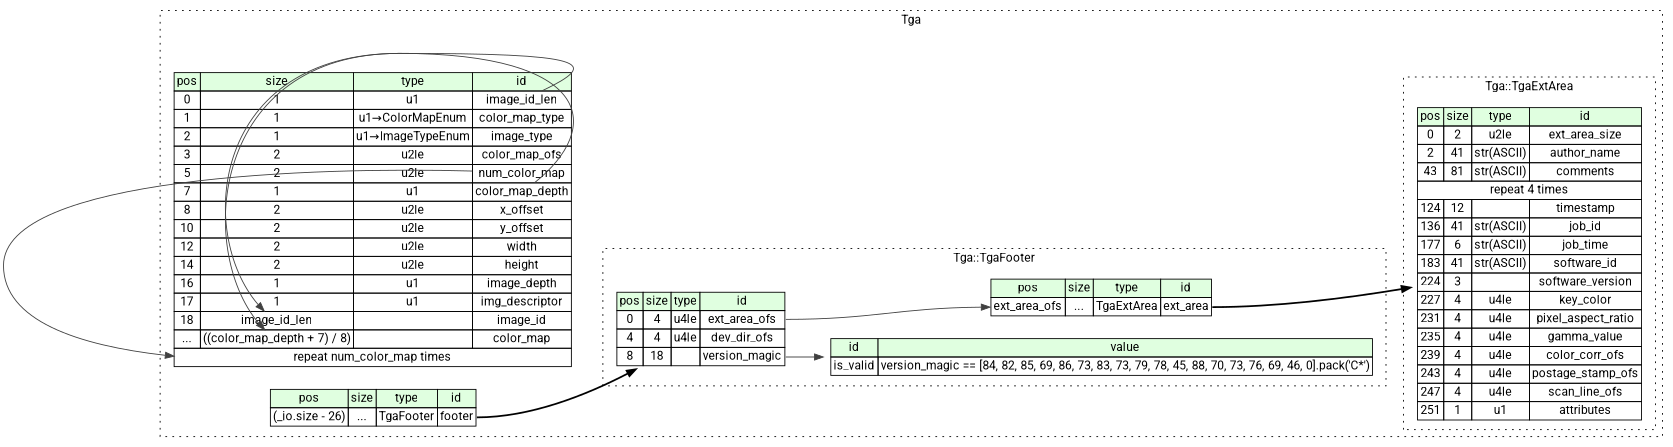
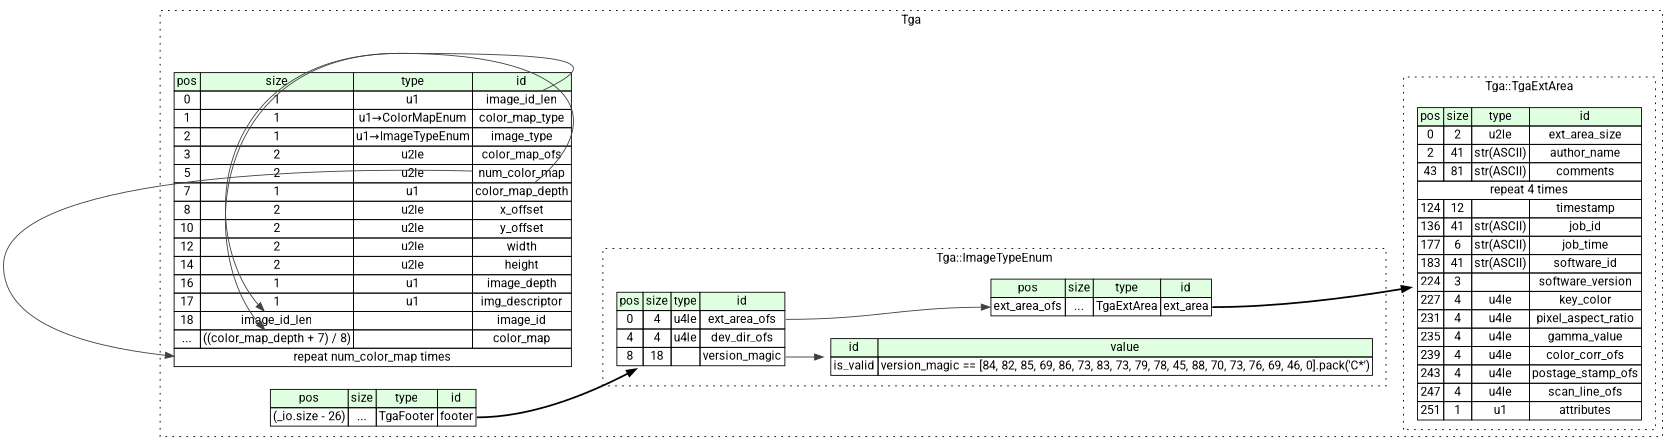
(994, 259) -> (994, 259)
